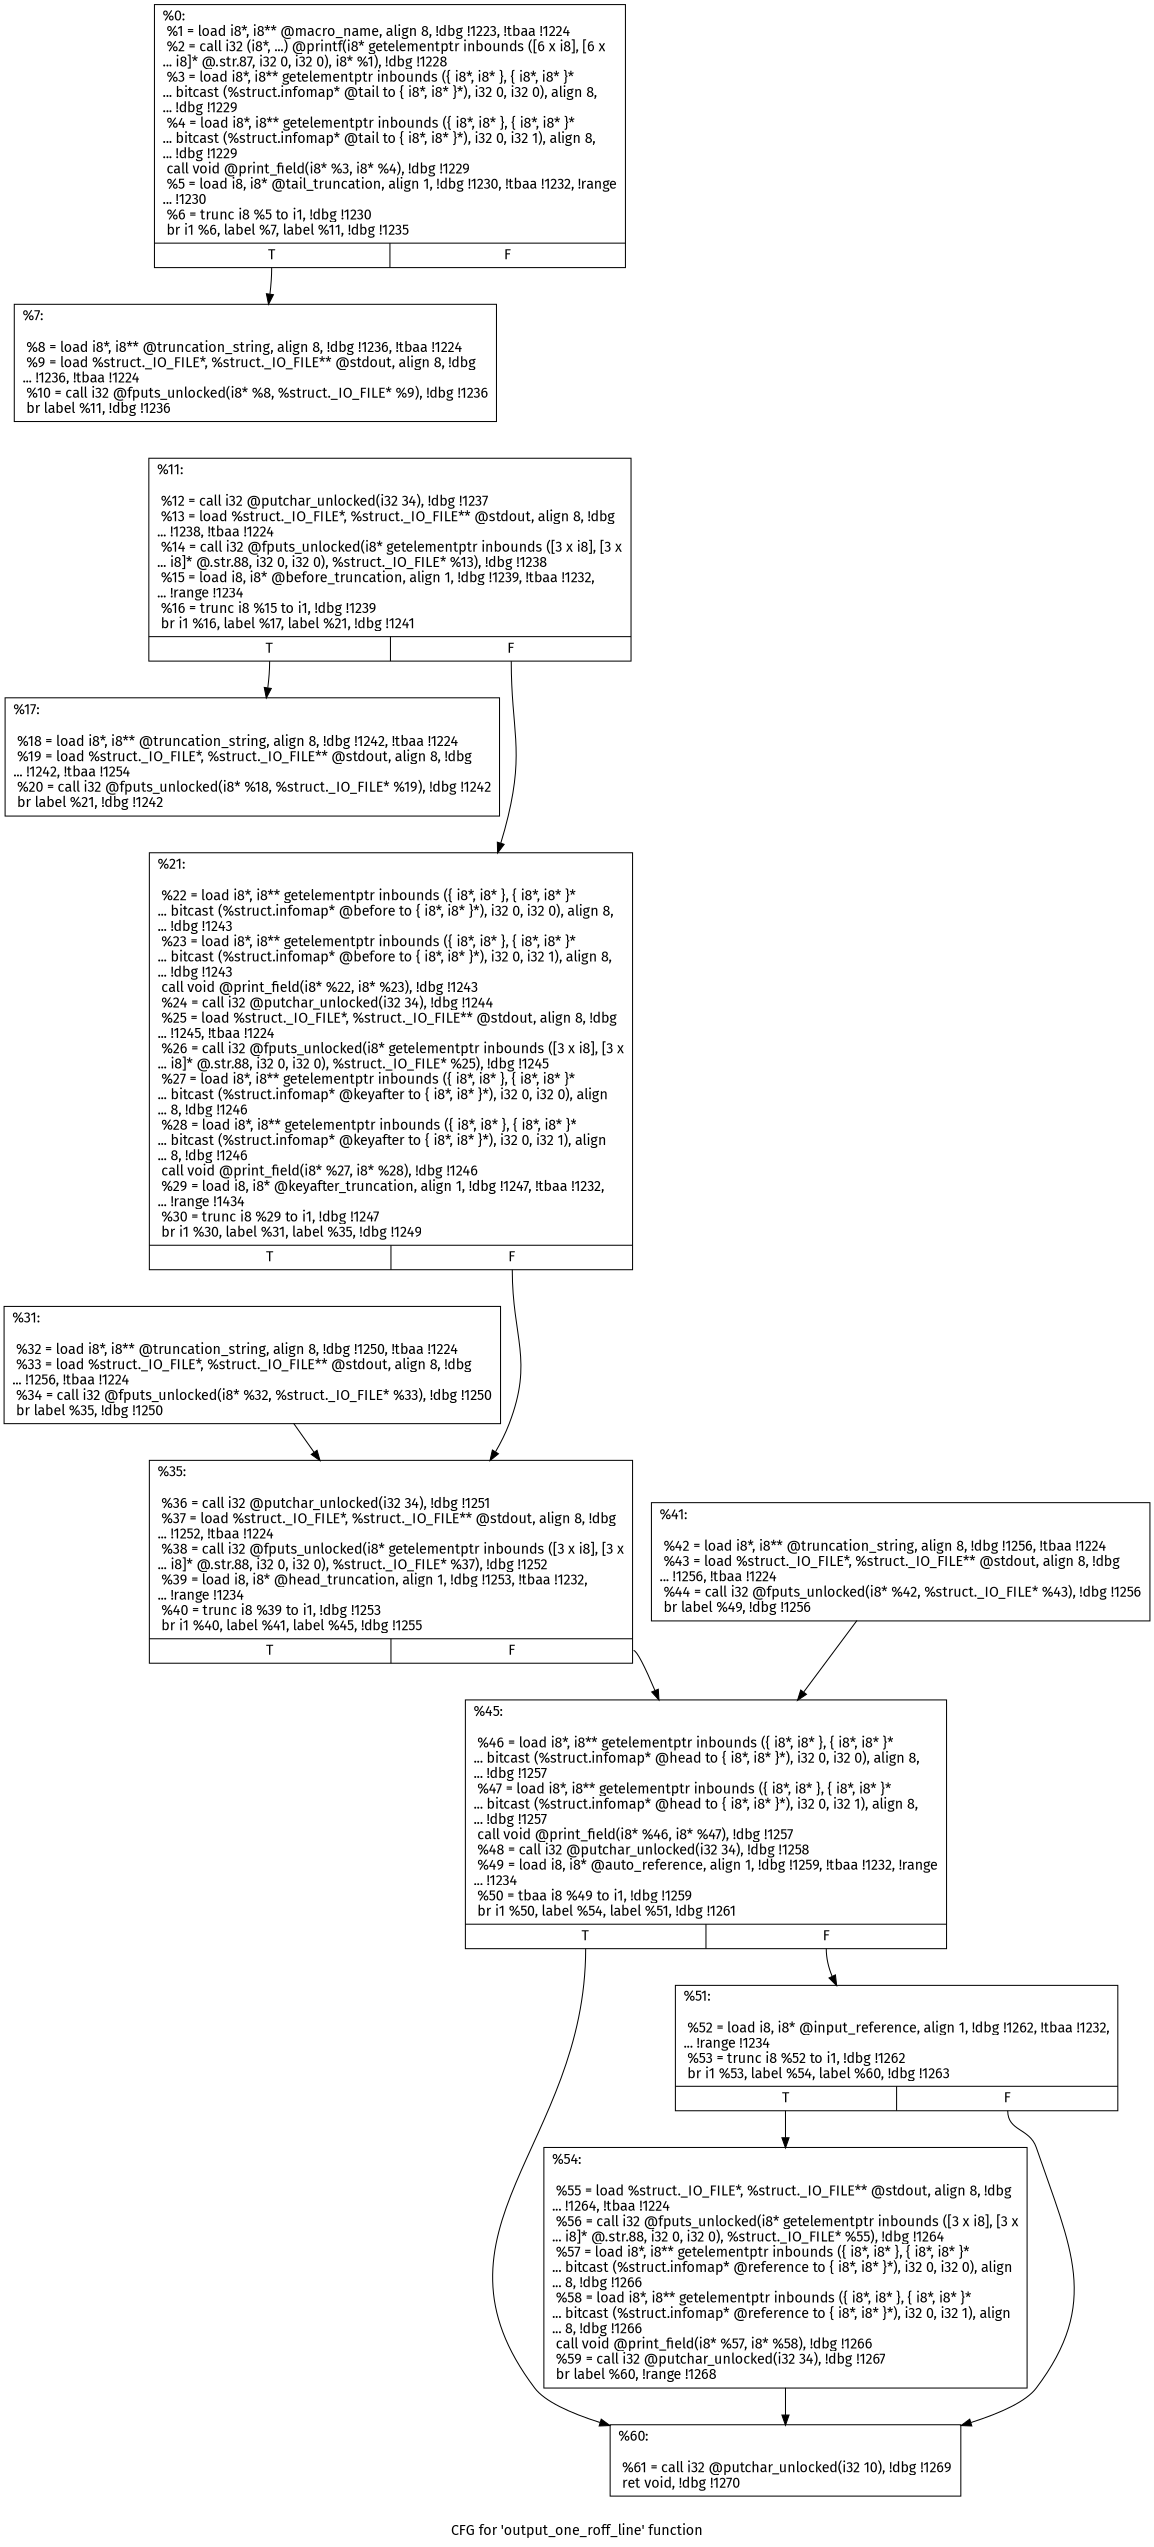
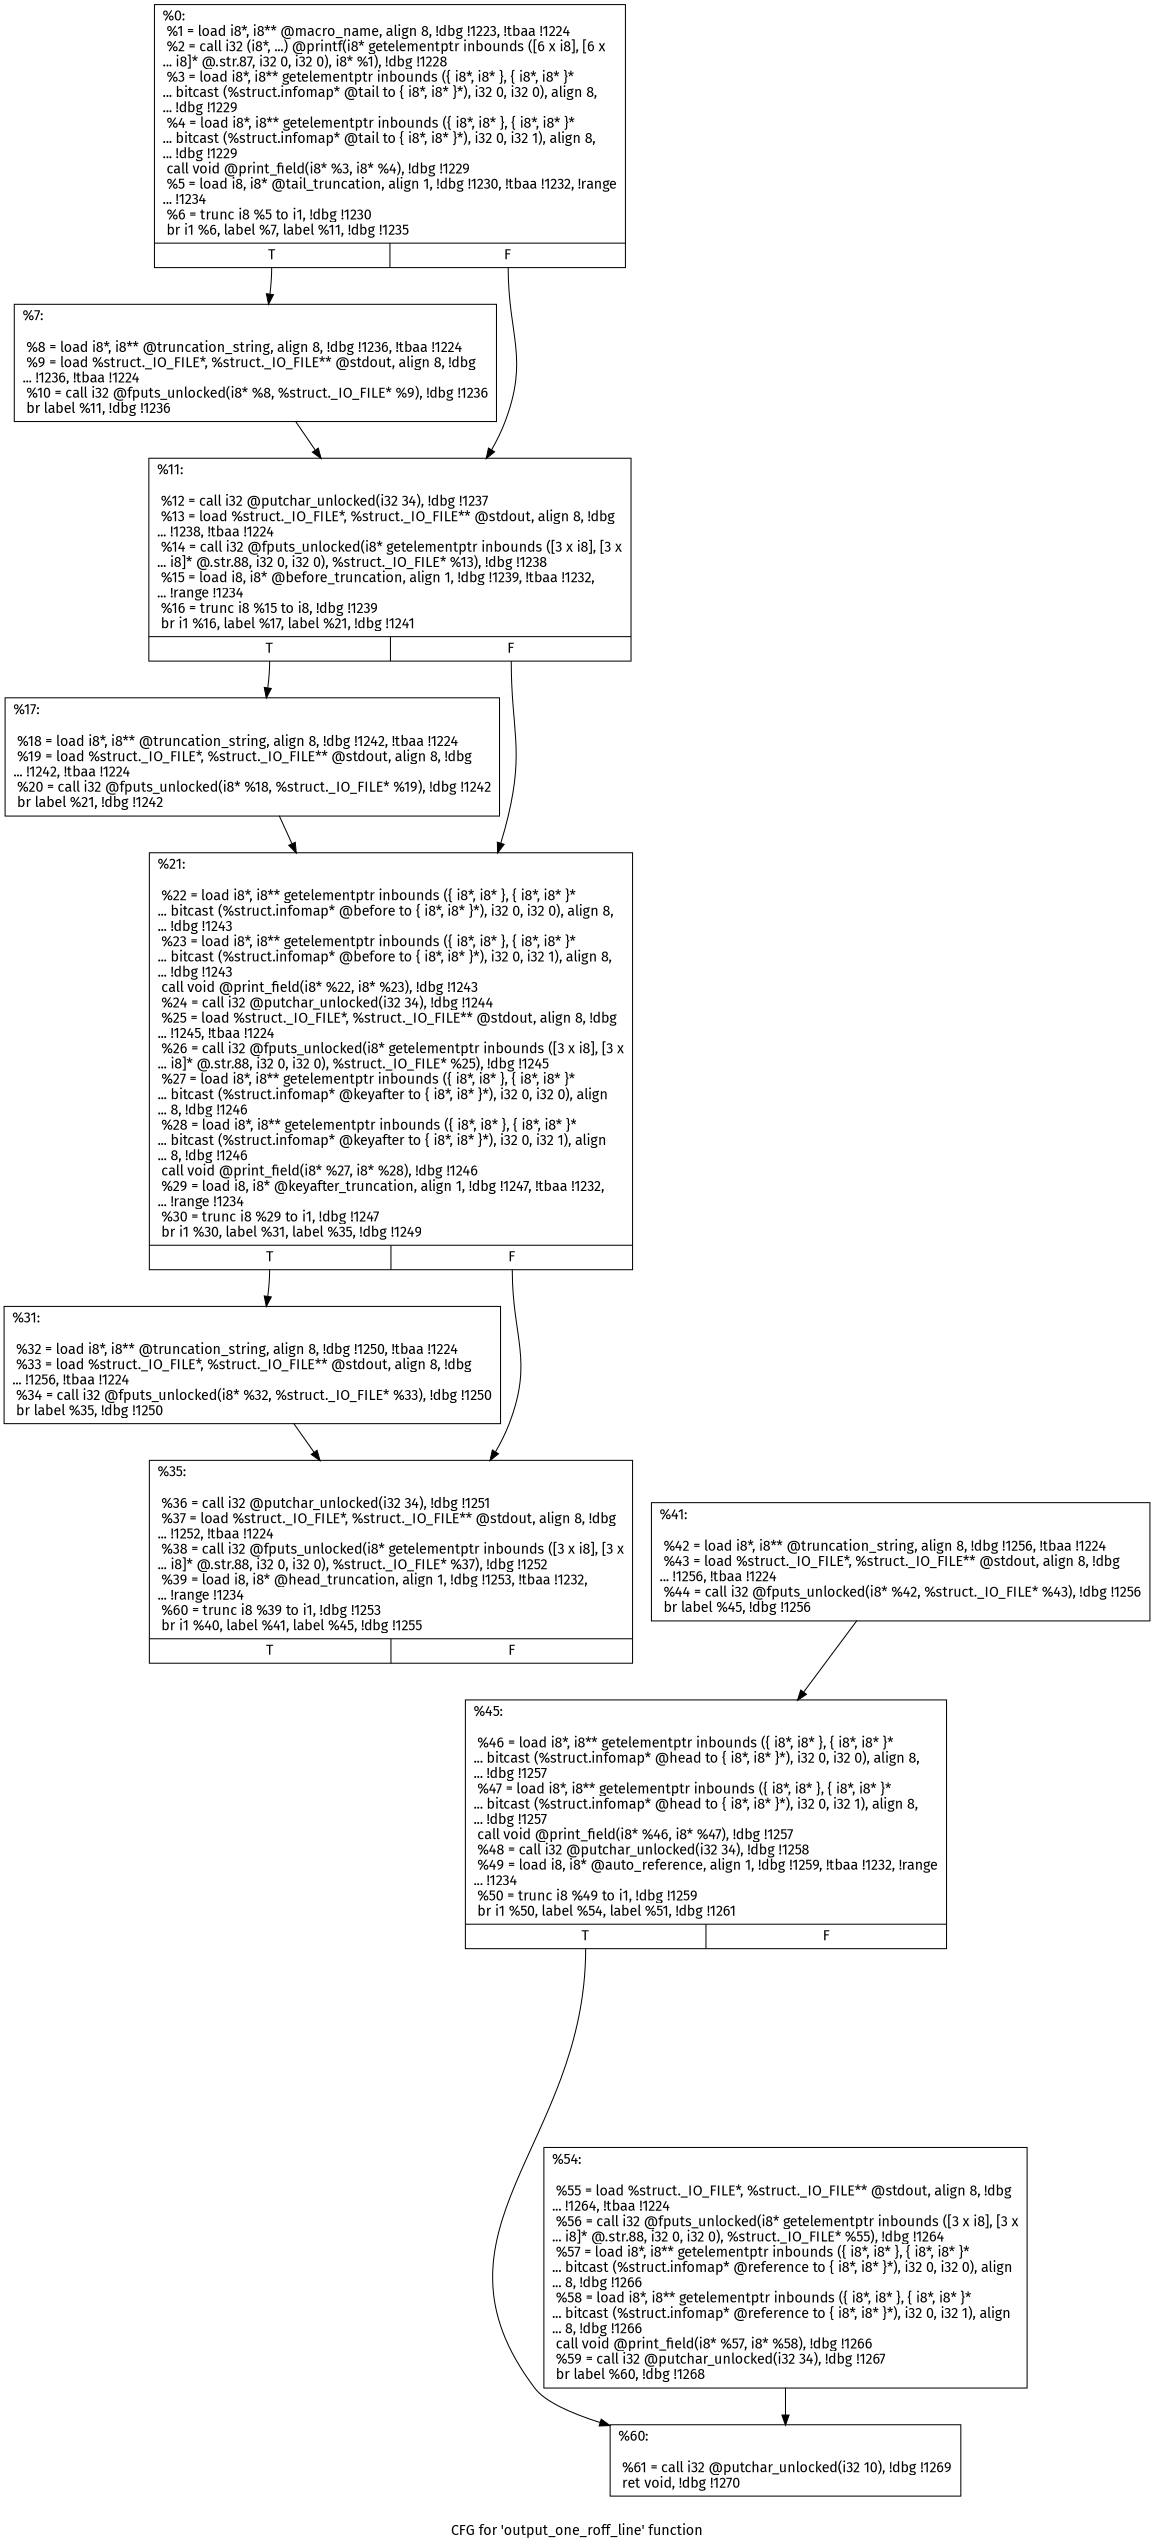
(185, 200) -> (185, 200)
none -> (517, 361)
none -> (305, 436)
(267, 609) -> (268, 609)
(72, 772) -> (72, 772)
none -> (286, 830)
(201, 1202) -> (201, 1202)
none -> (269, 1283)
(736, 1608) -> (736, 1608)
(270, 1611) -> (270, 1611)
(646, 1670) -> none
(583, 1896) -> (586, 1896)
(897, 2048) -> none
(635, 2375) -> (629, 2375)
